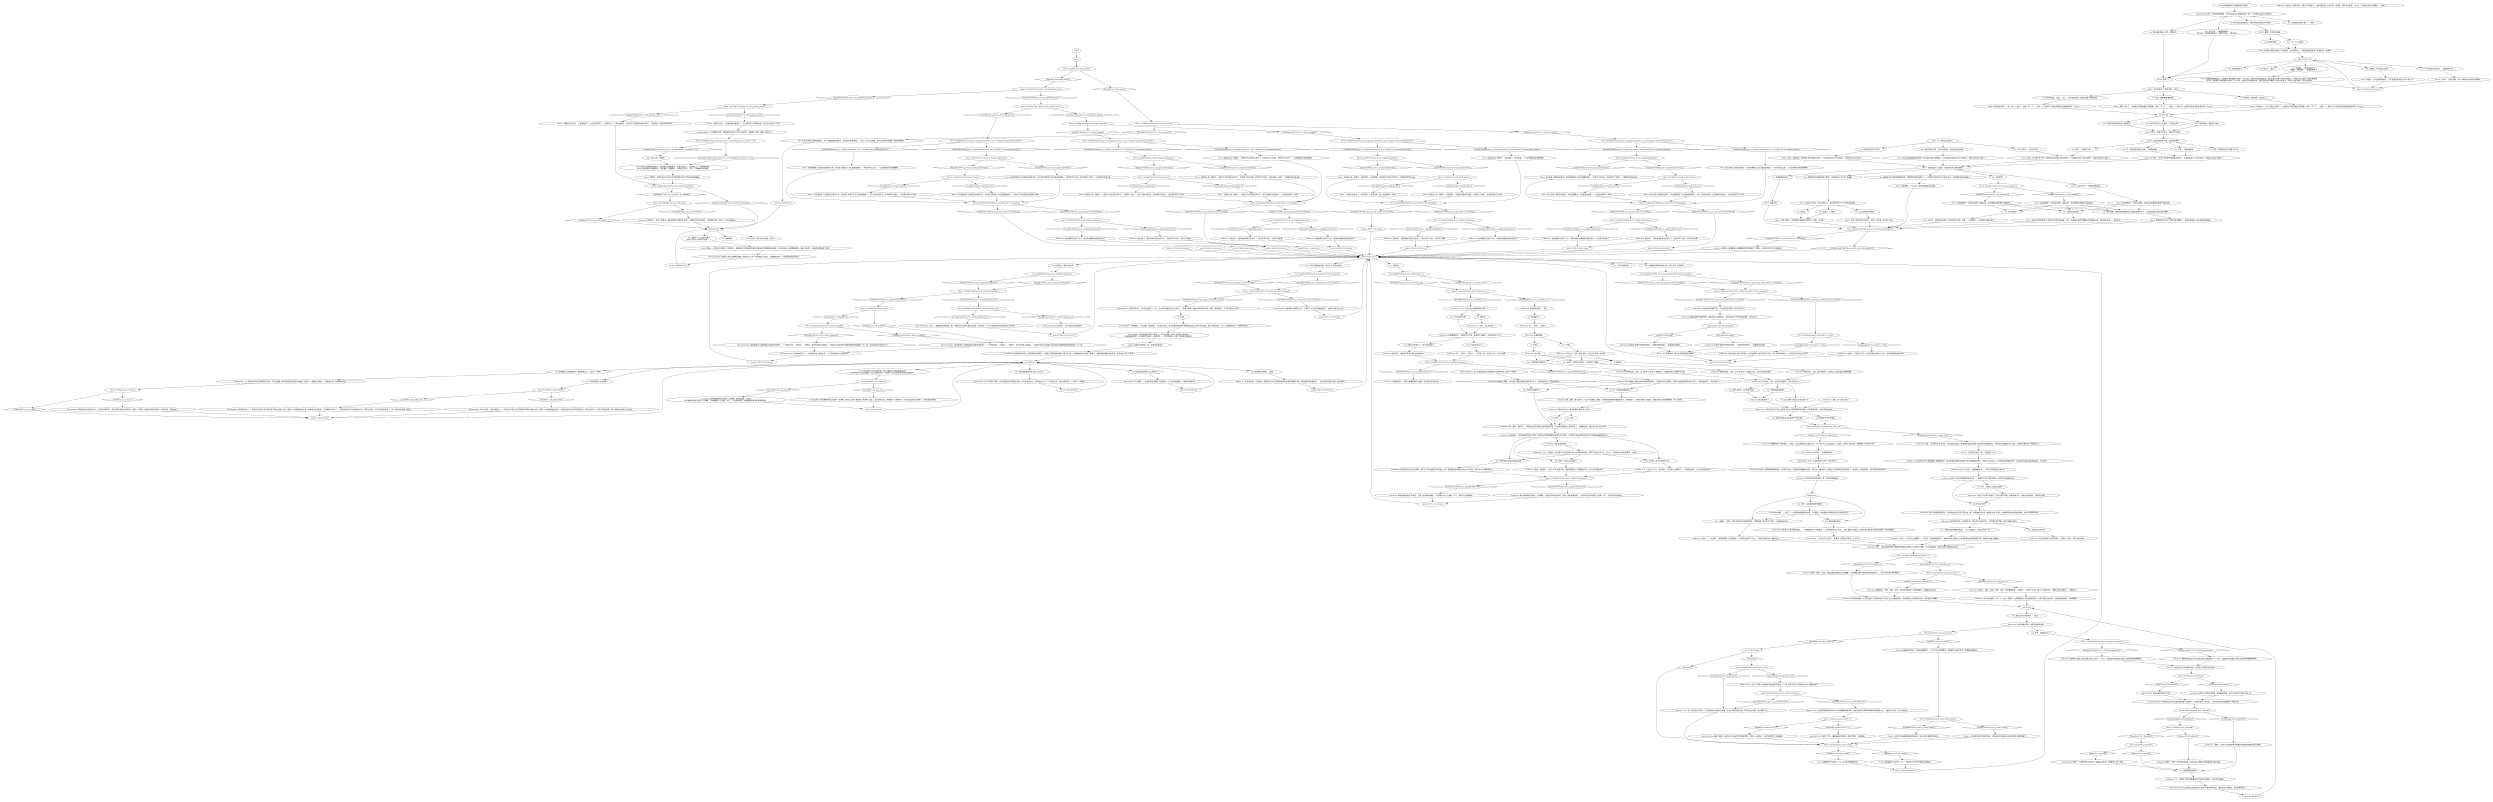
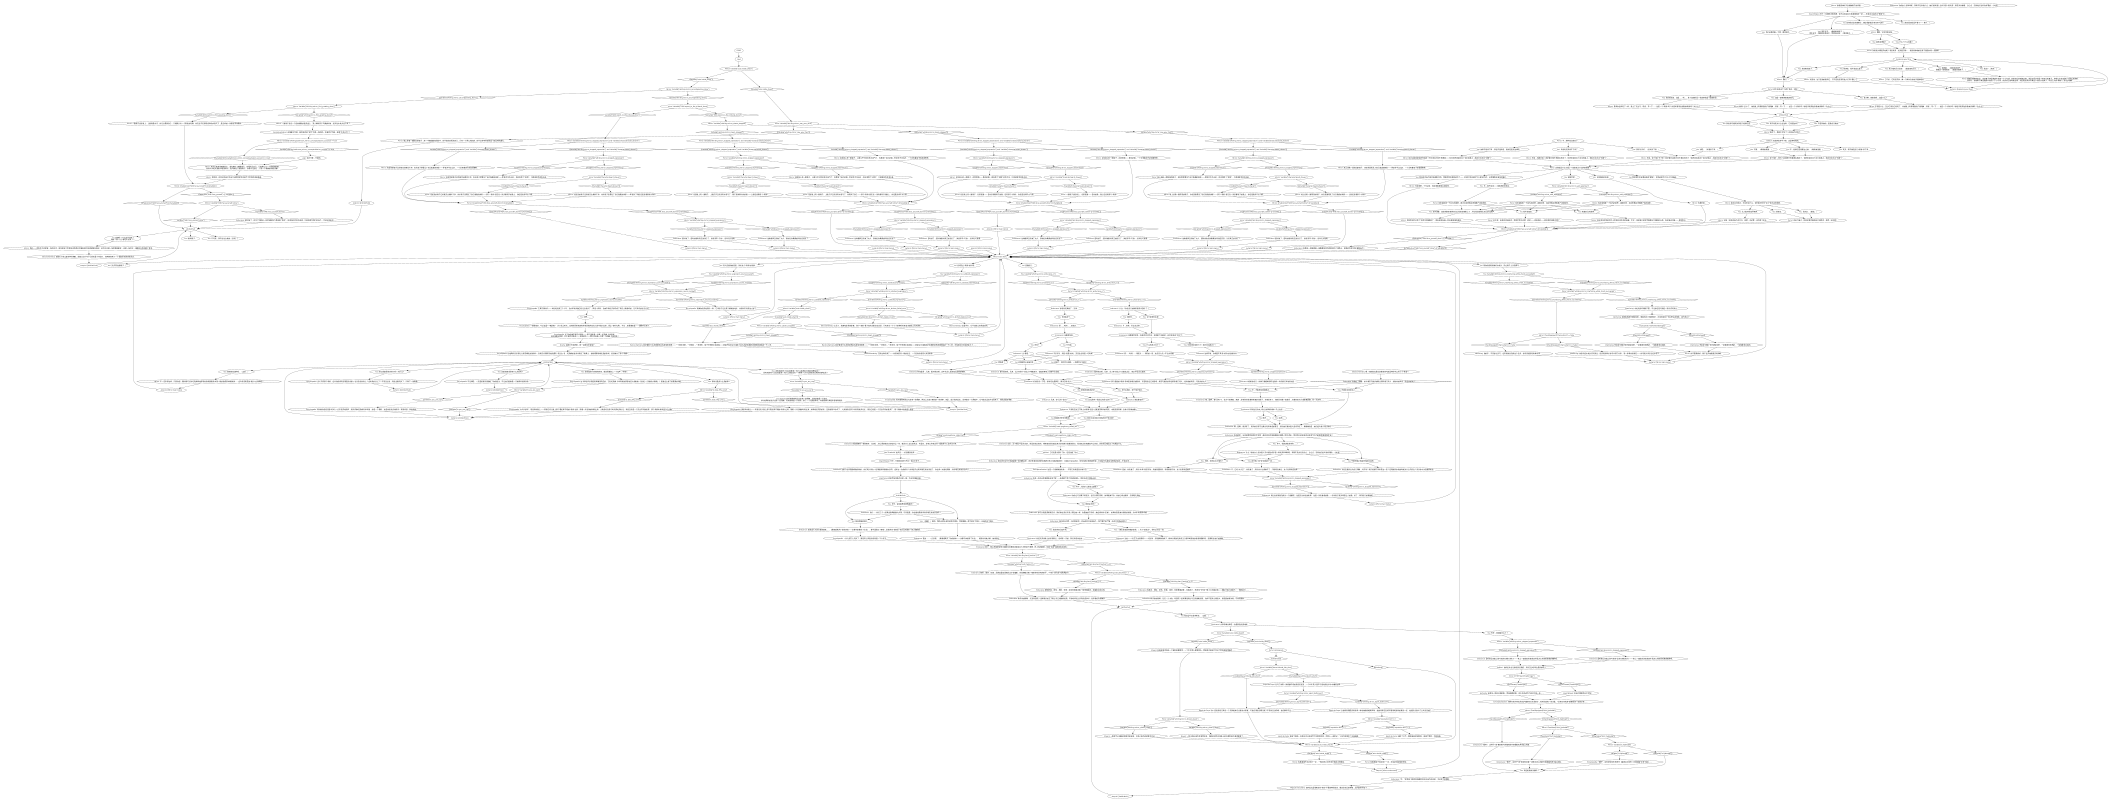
(1432, 495) -> none
